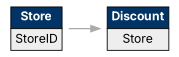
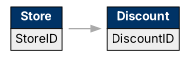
(138, 39) -> (143, 39)
